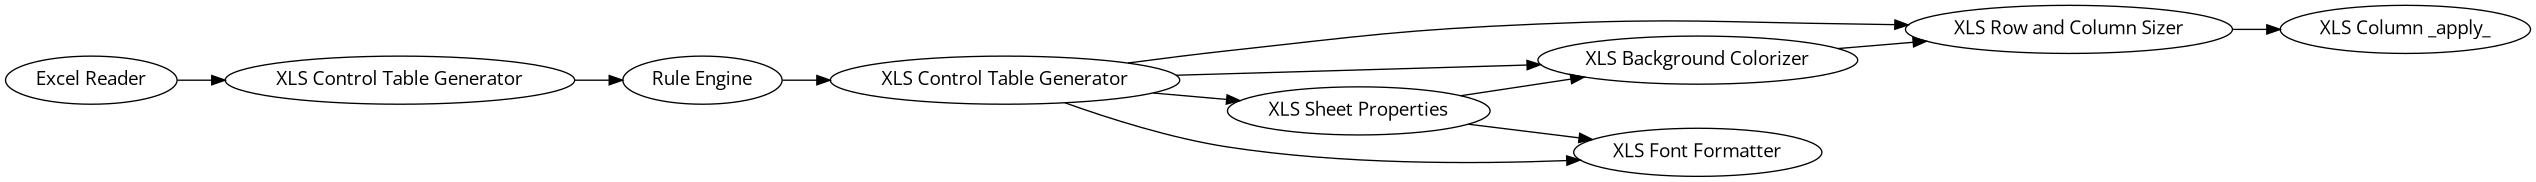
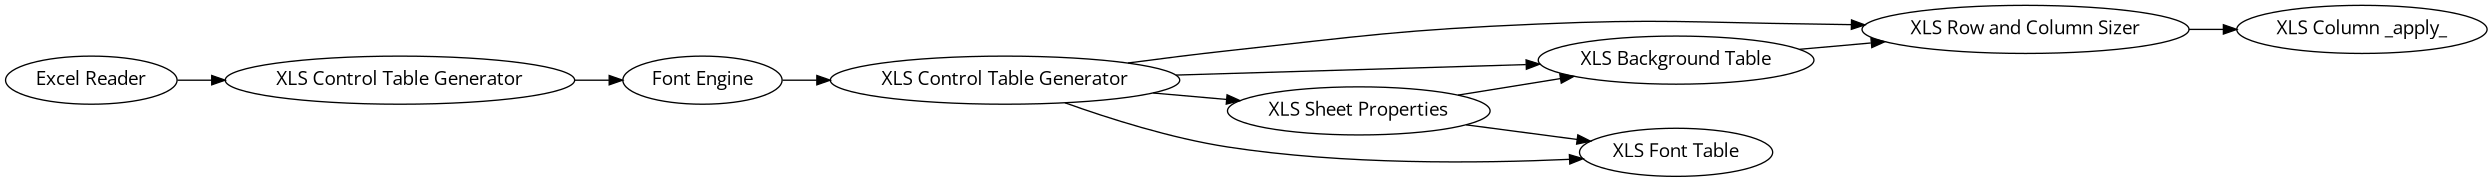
(1698, 60) -> (1676, 60)
(702, 80) -> (702, 80)
(1698, 152) -> (1676, 152)
